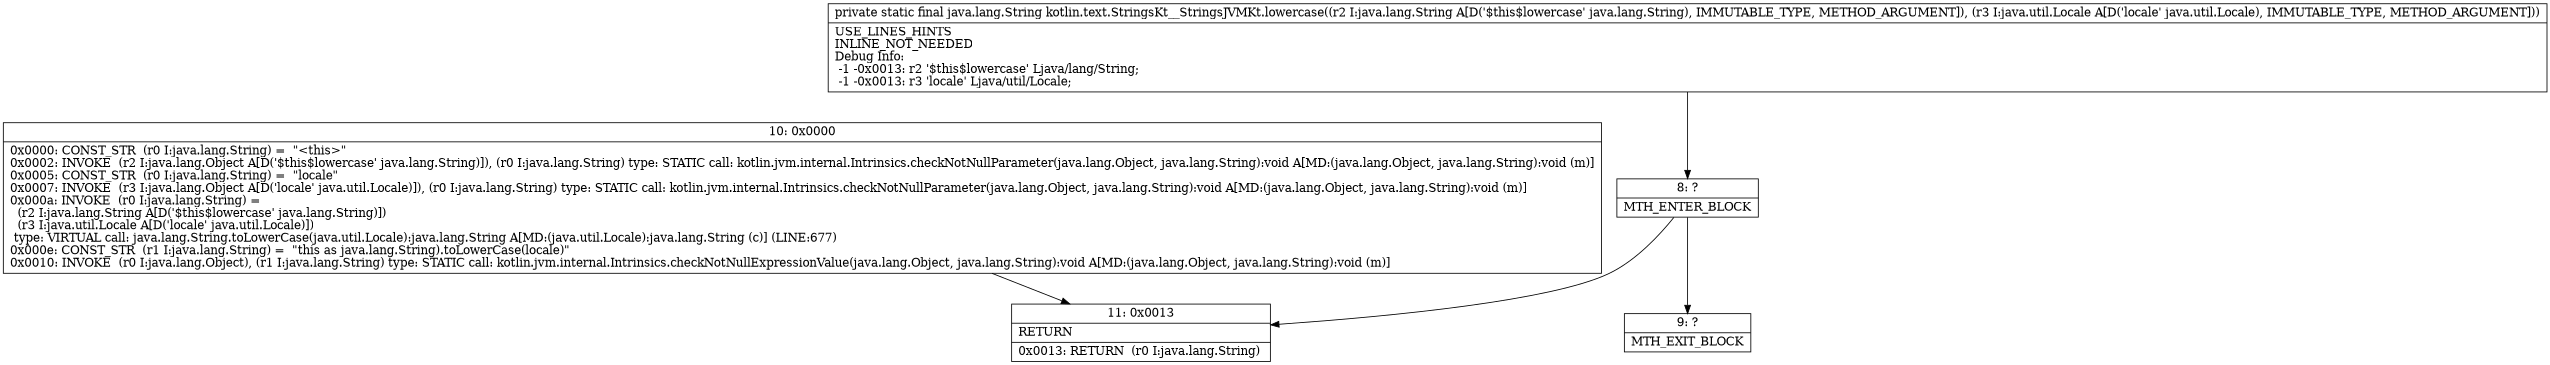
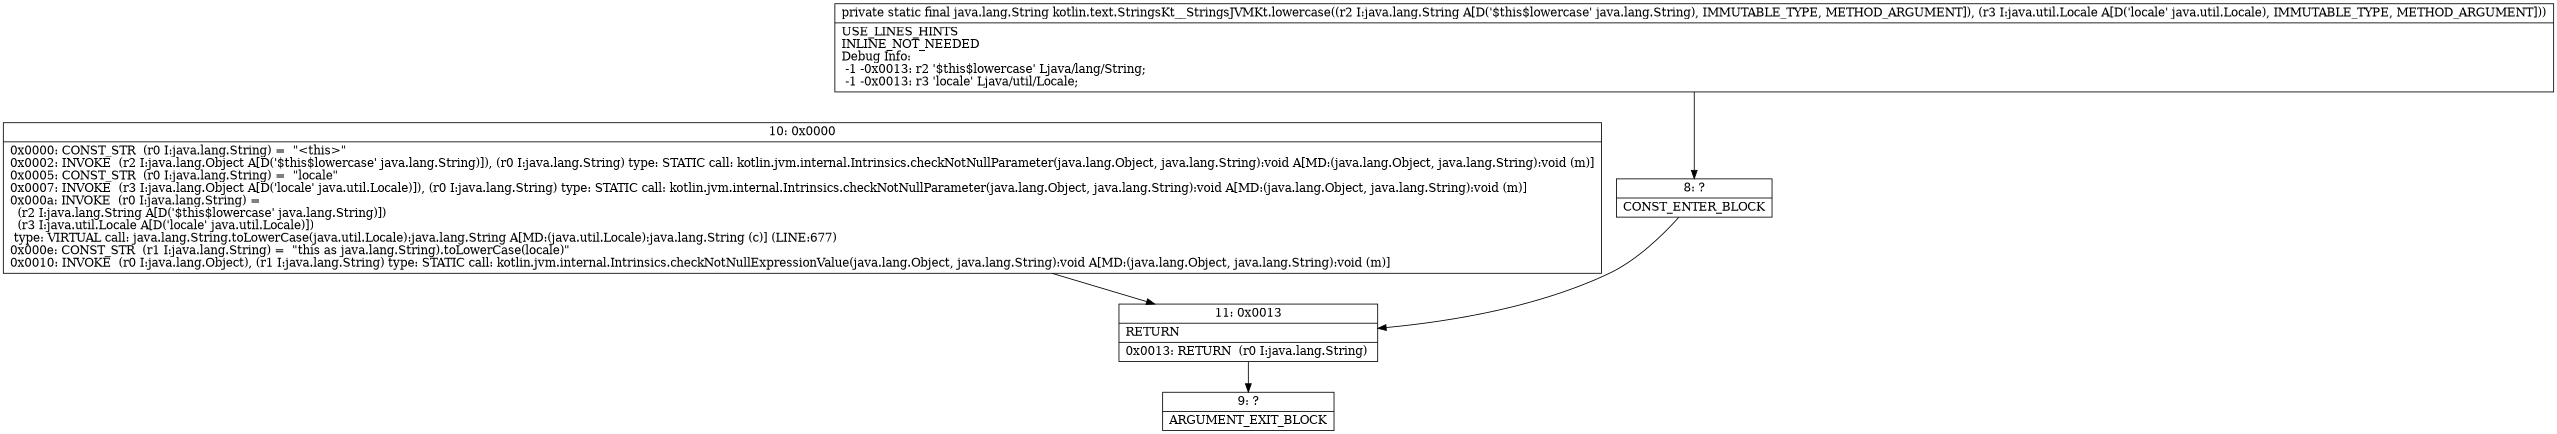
(1688, 207) -> (1694, 207)
(1688, 261) -> (1248, 373)
(1688, 342) -> (1248, 421)
